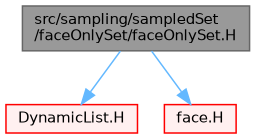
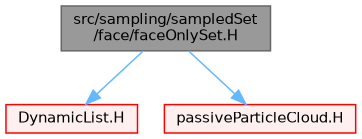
(136, 28) -> (166, 28)
(200, 119) -> (260, 119)
